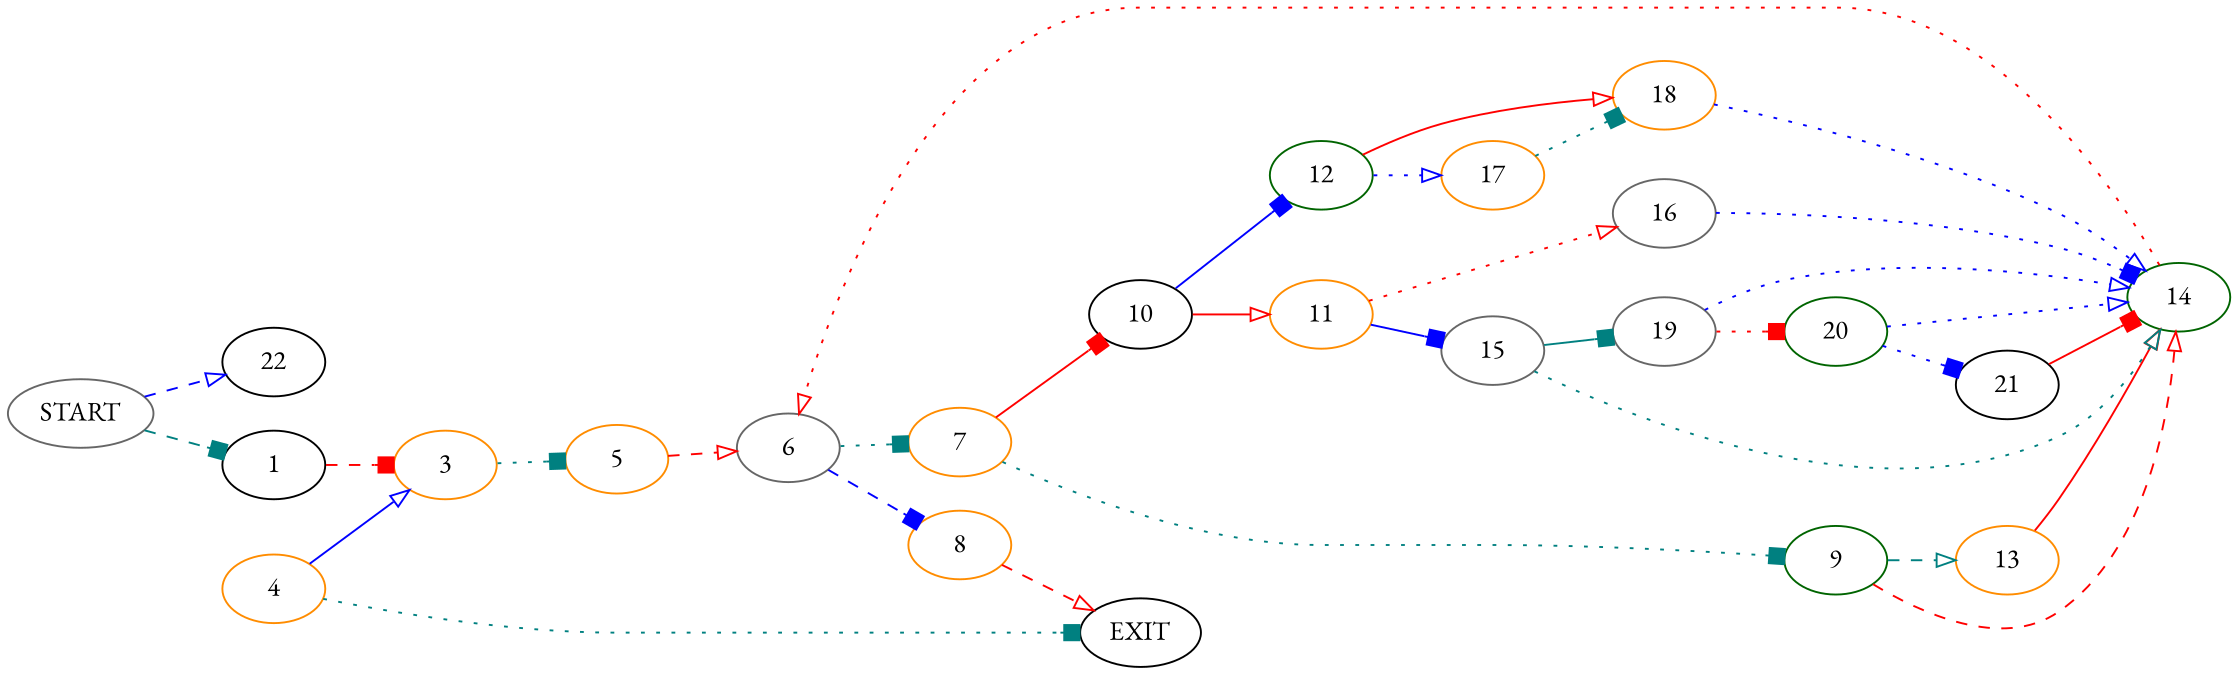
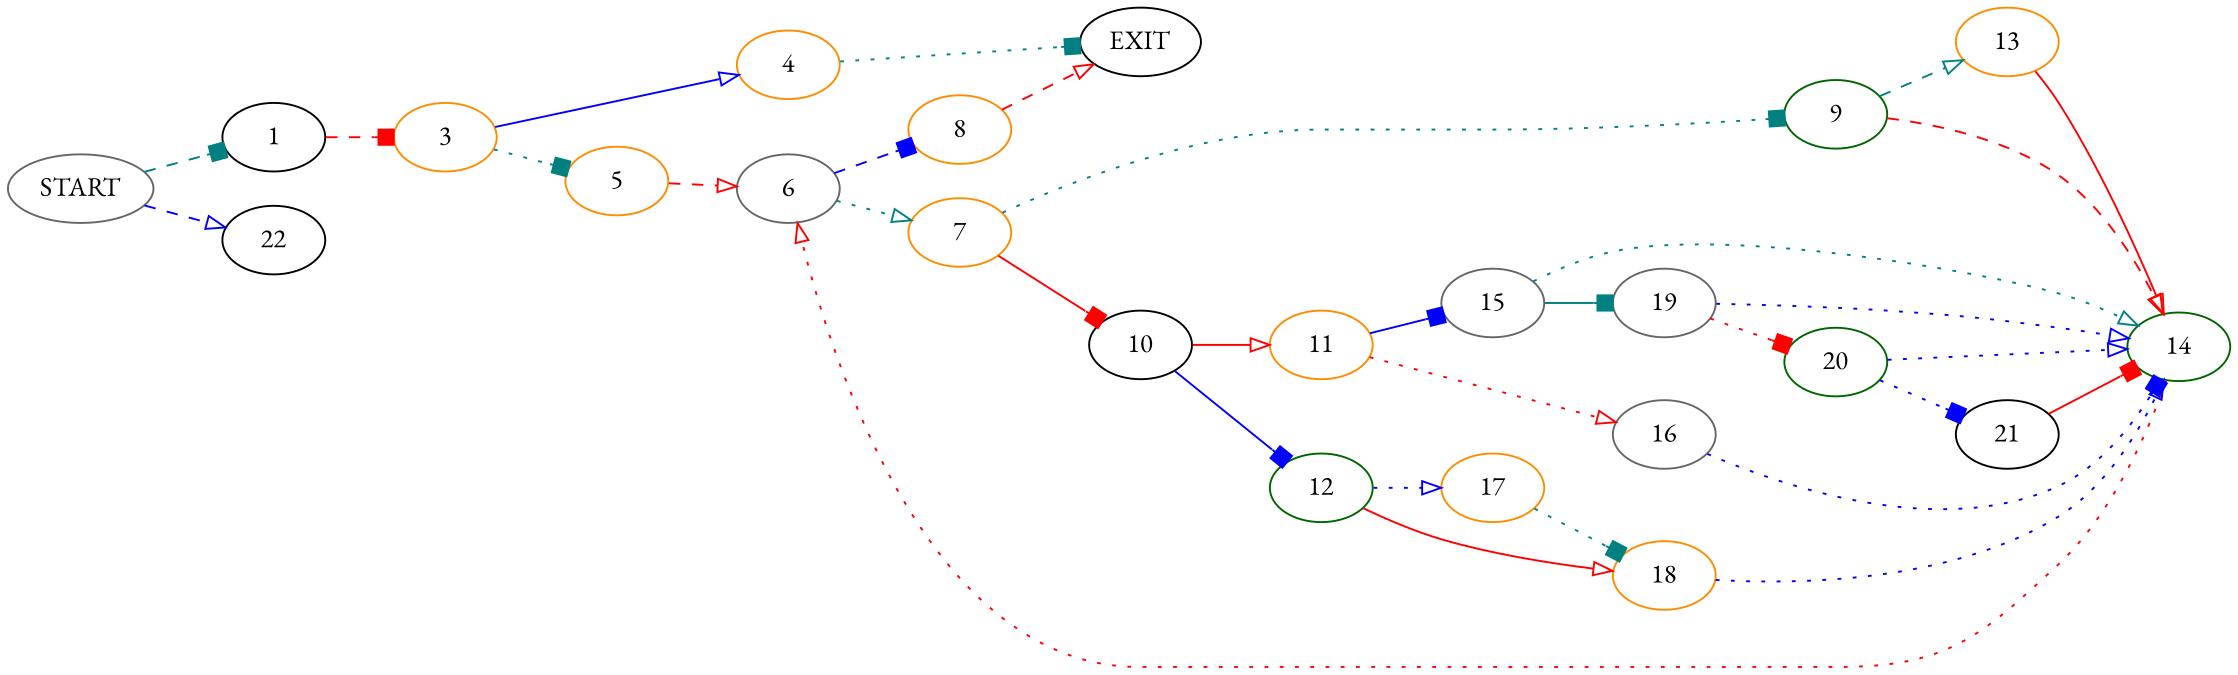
(865, 445) -> (865, 208)
(352, 533) -> (607, 103)
